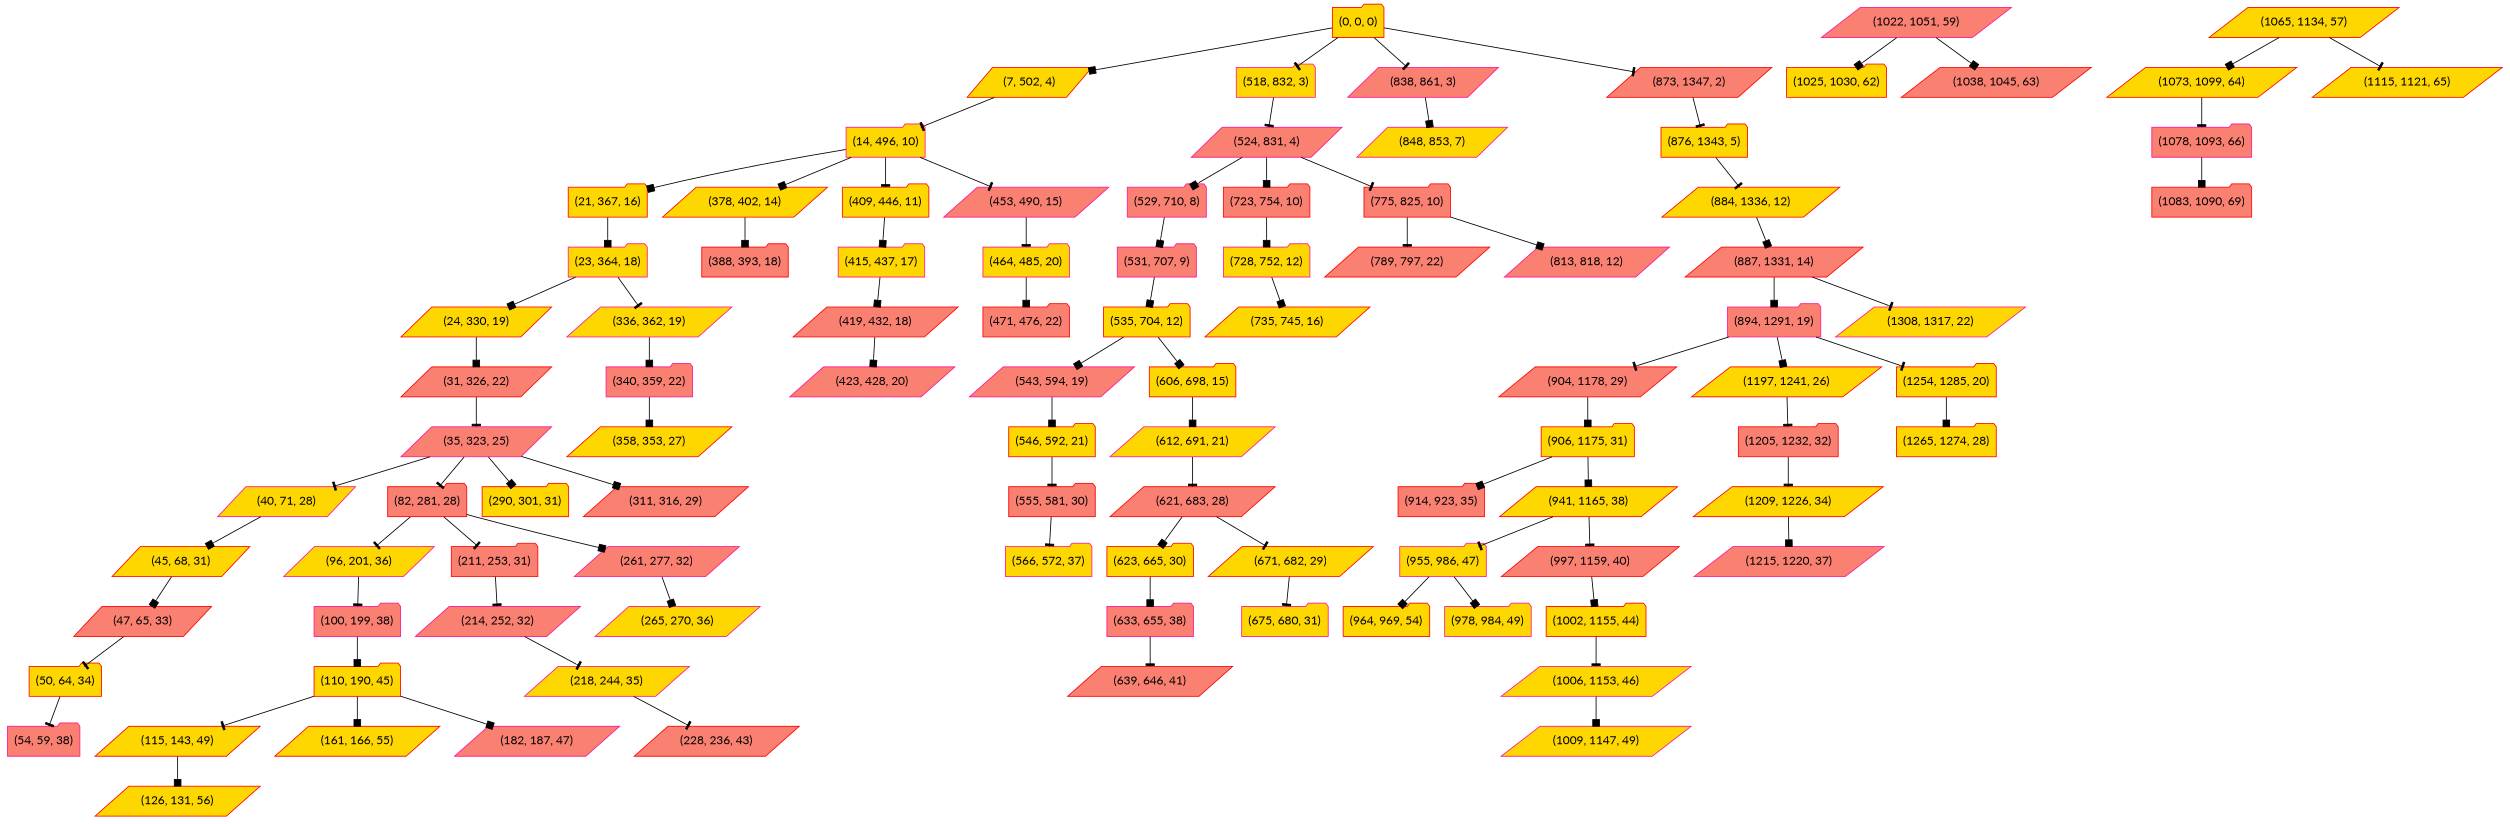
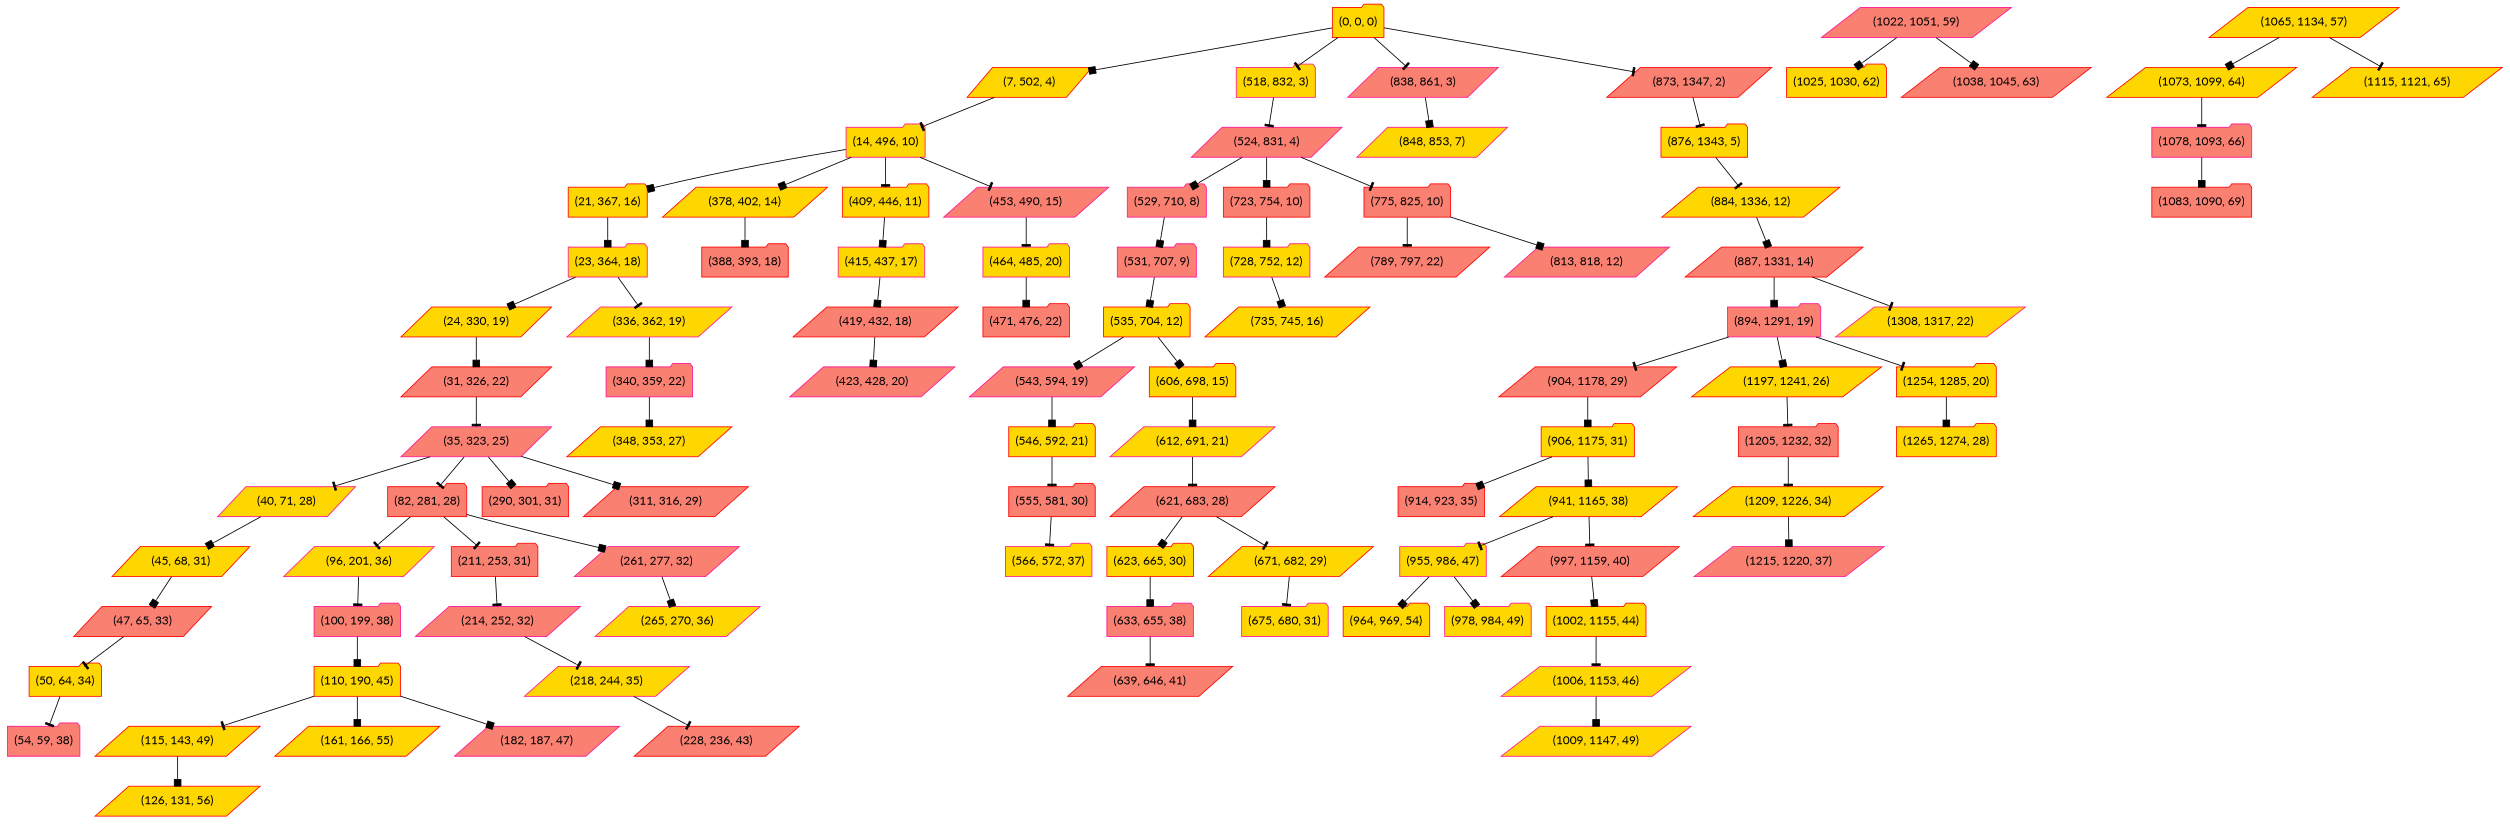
(649, 442) -> (649, 442)
(525, 502) -> (525, 502)
